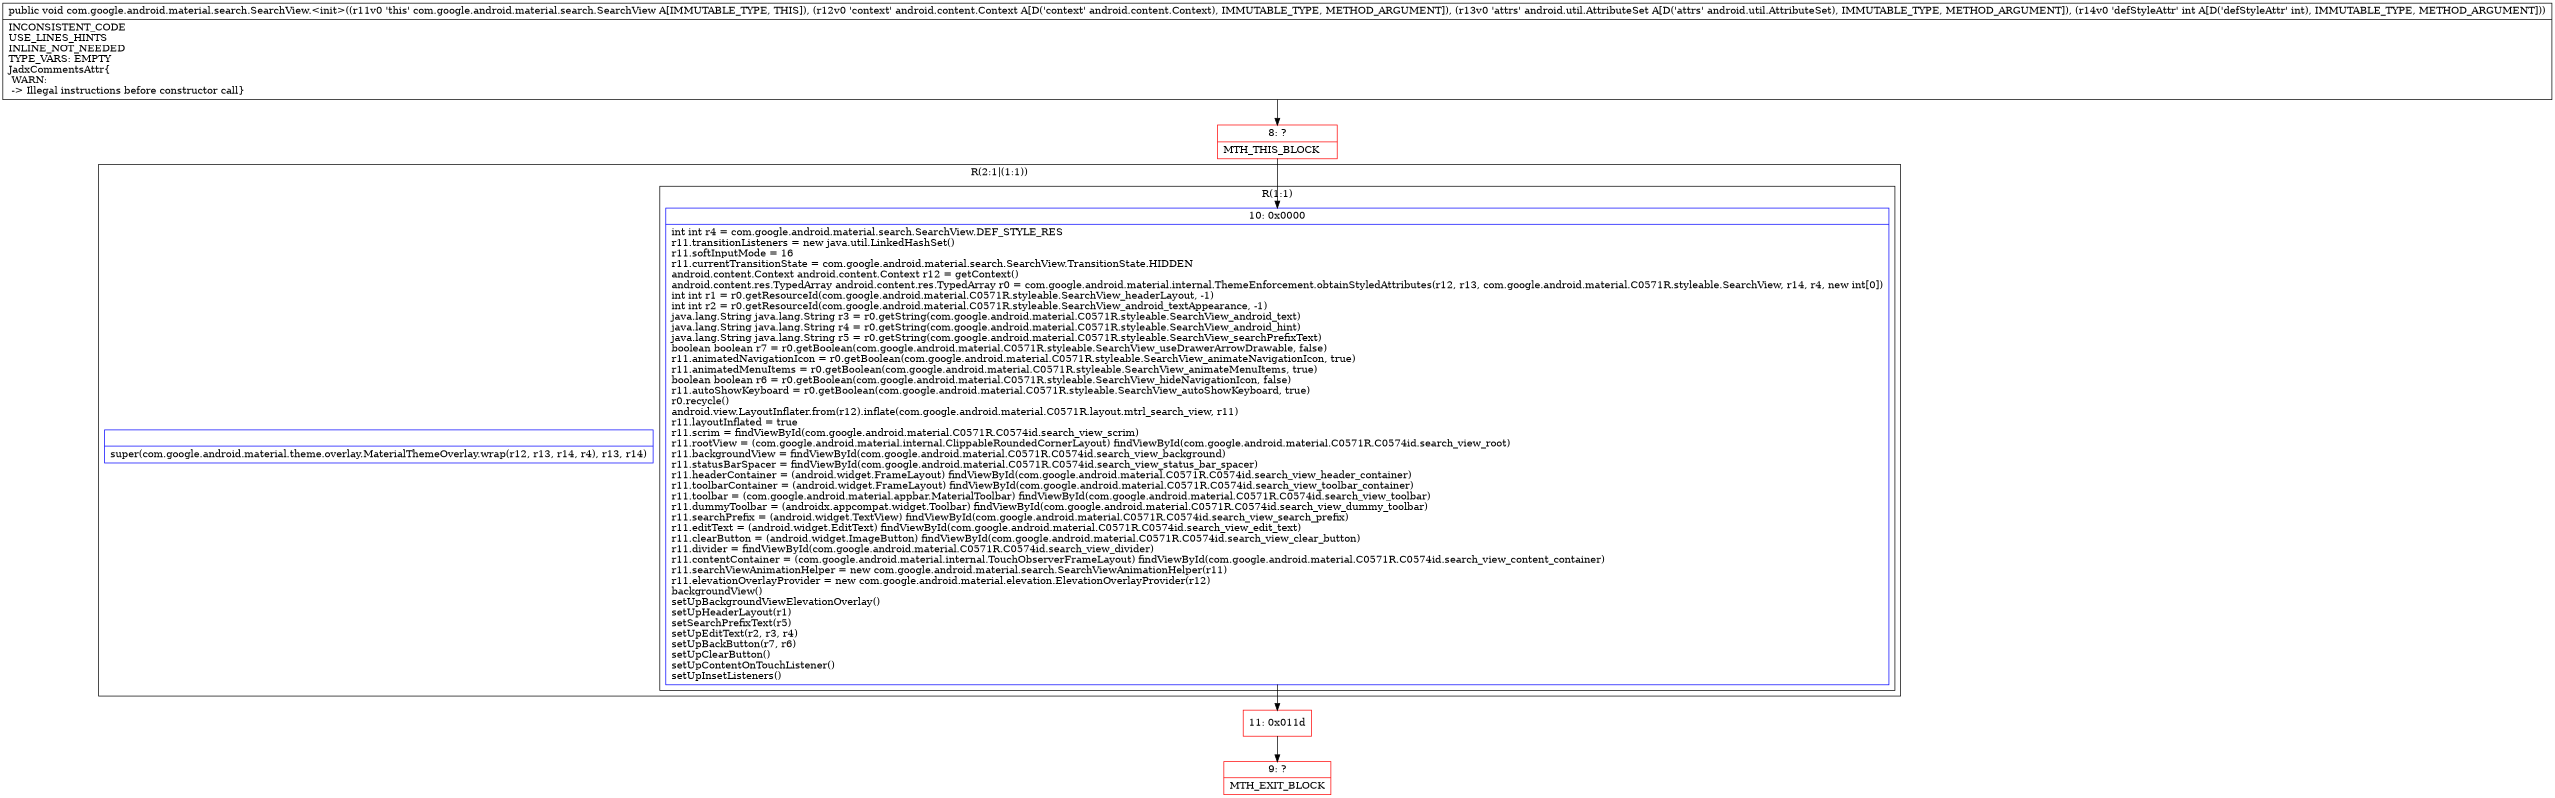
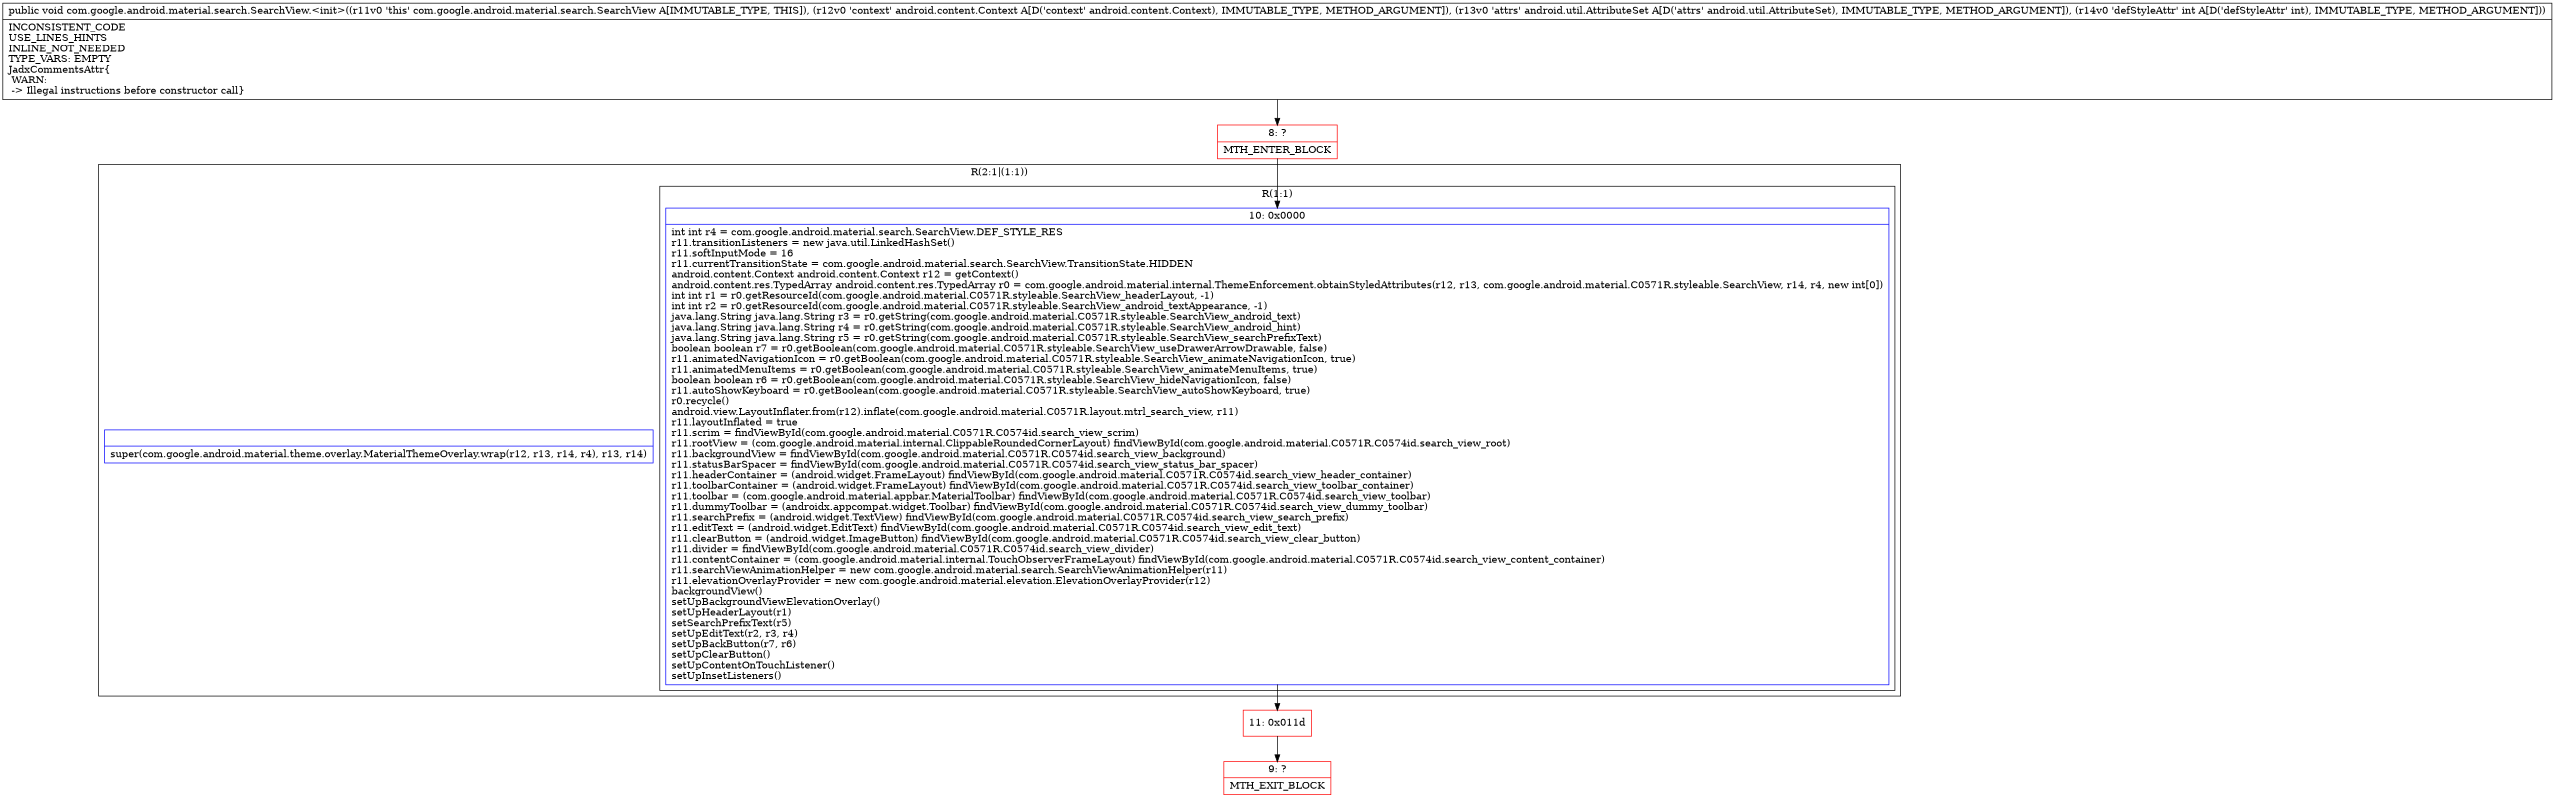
(1271, 150) -> (1277, 150)
